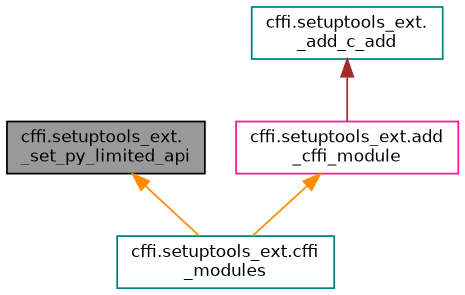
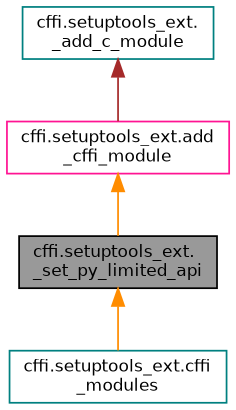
(347, 33) -> (118, 33)
(280, 211) -> (118, 214)
